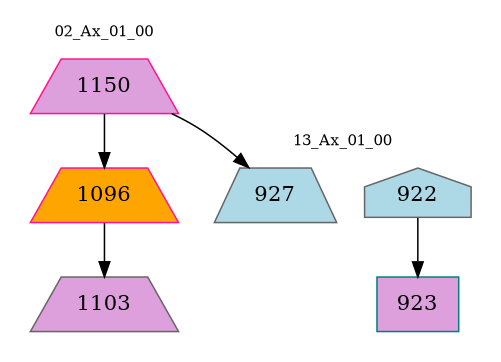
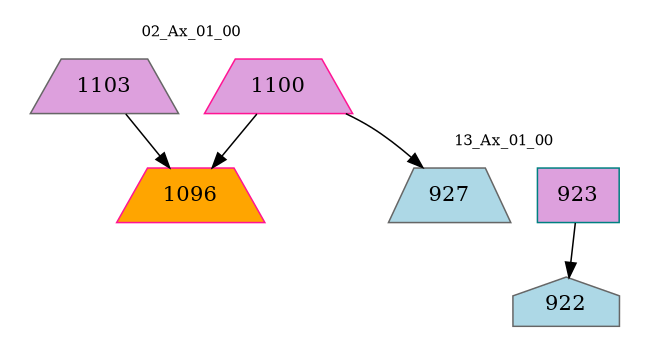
(104, 86) -> (279, 86)
(418, 240) -> (573, 243)
(104, 242) -> (143, 135)
